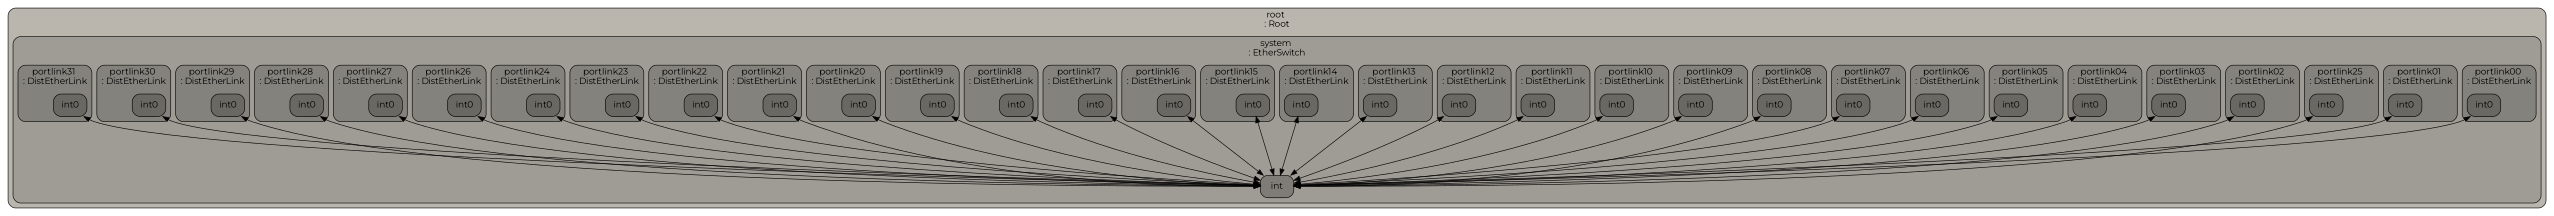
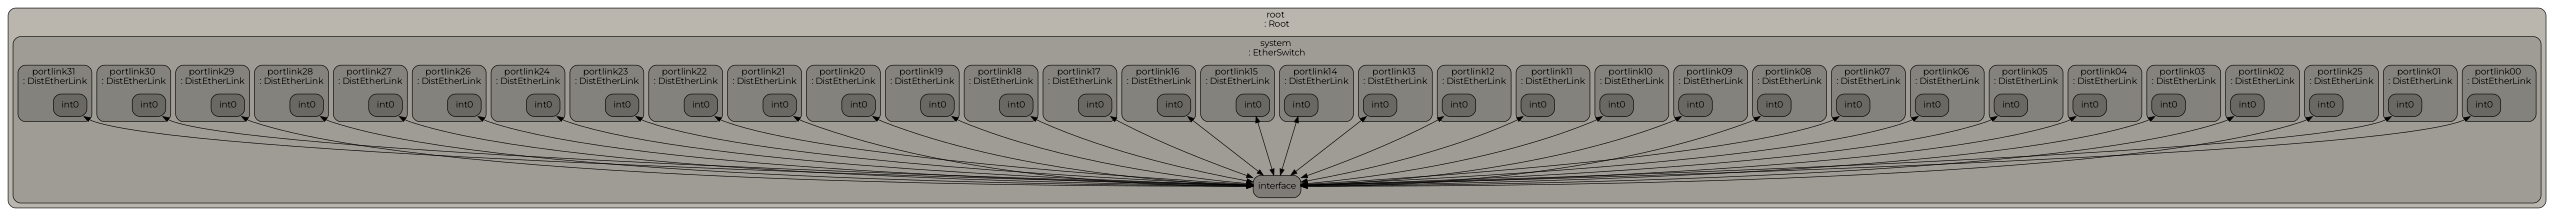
(1277, 187) -> (1277, 187)
